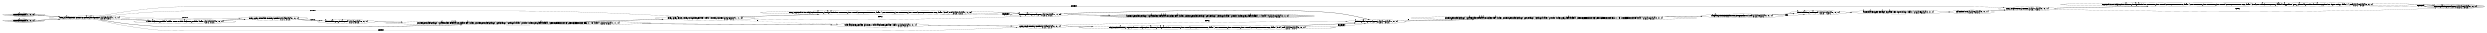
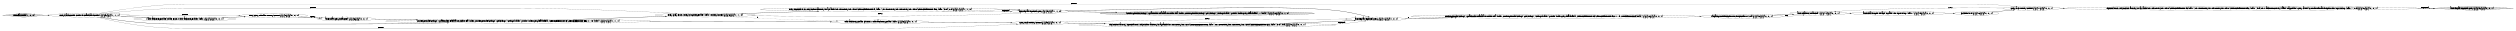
(2455, 6) -> (2472, 8)
(2245, 11) -> (1919, 8)
(24, 21) -> none
